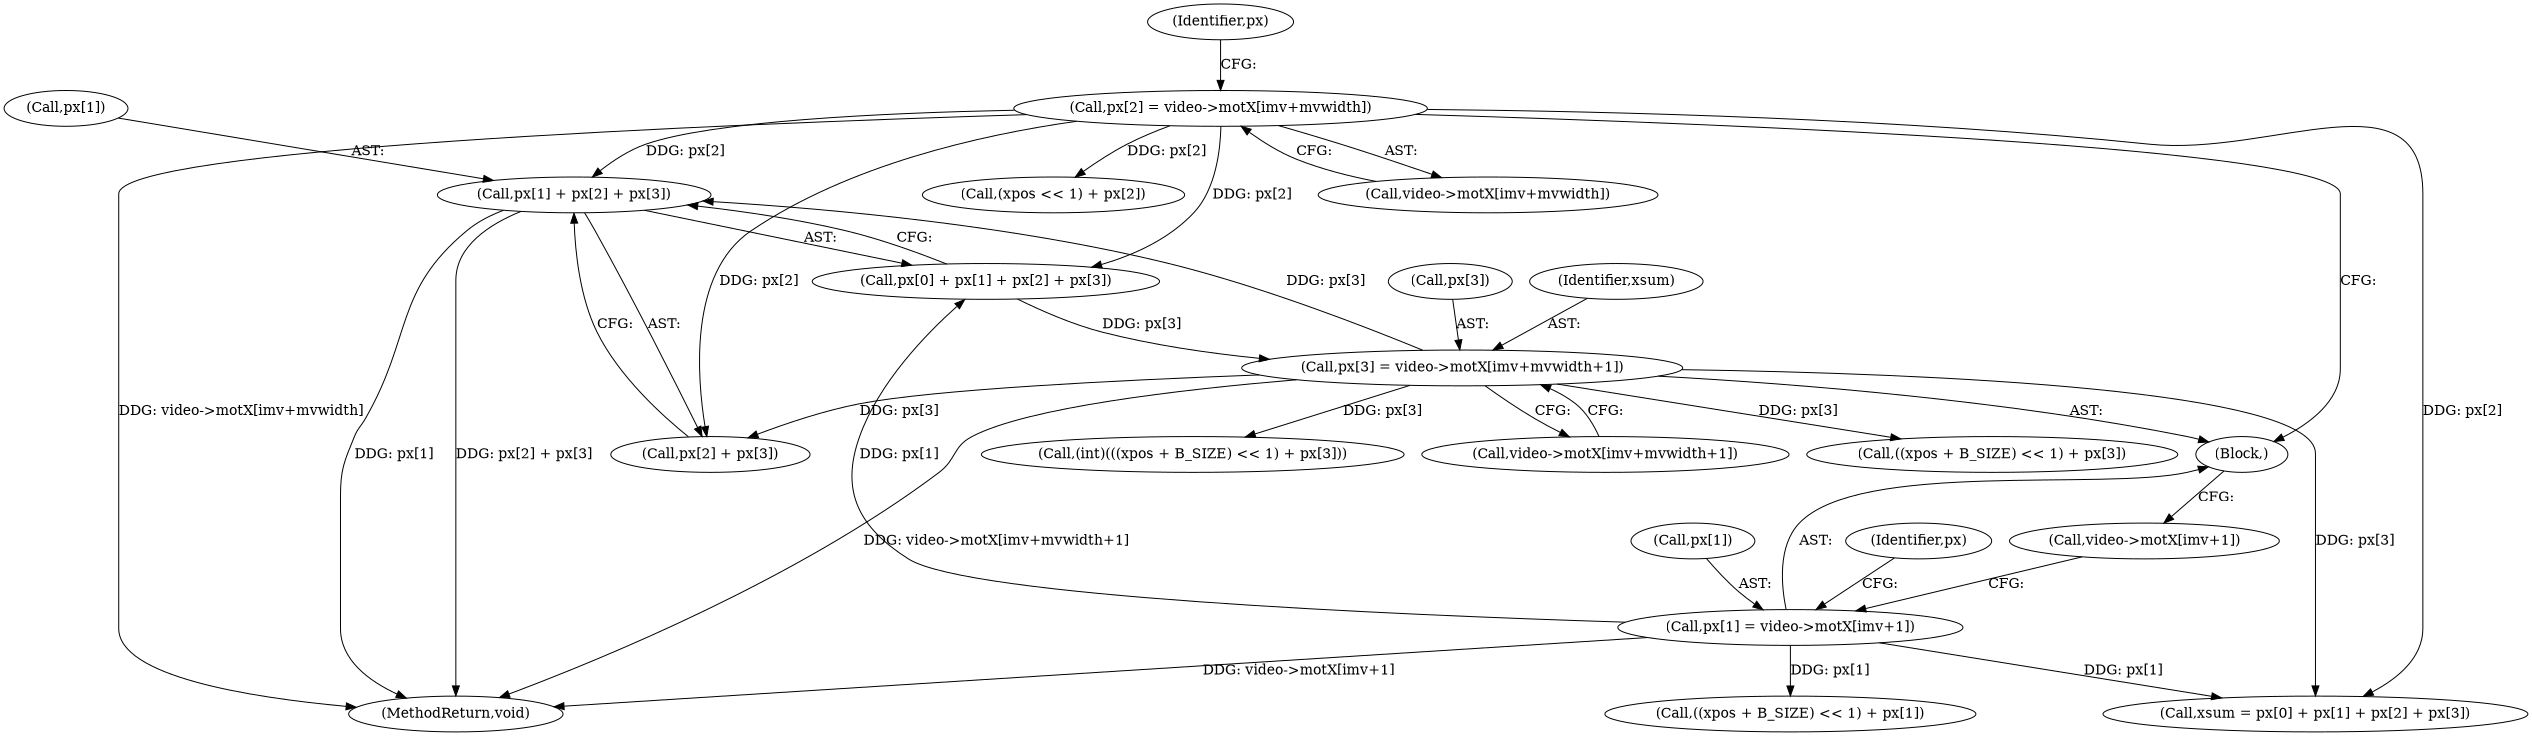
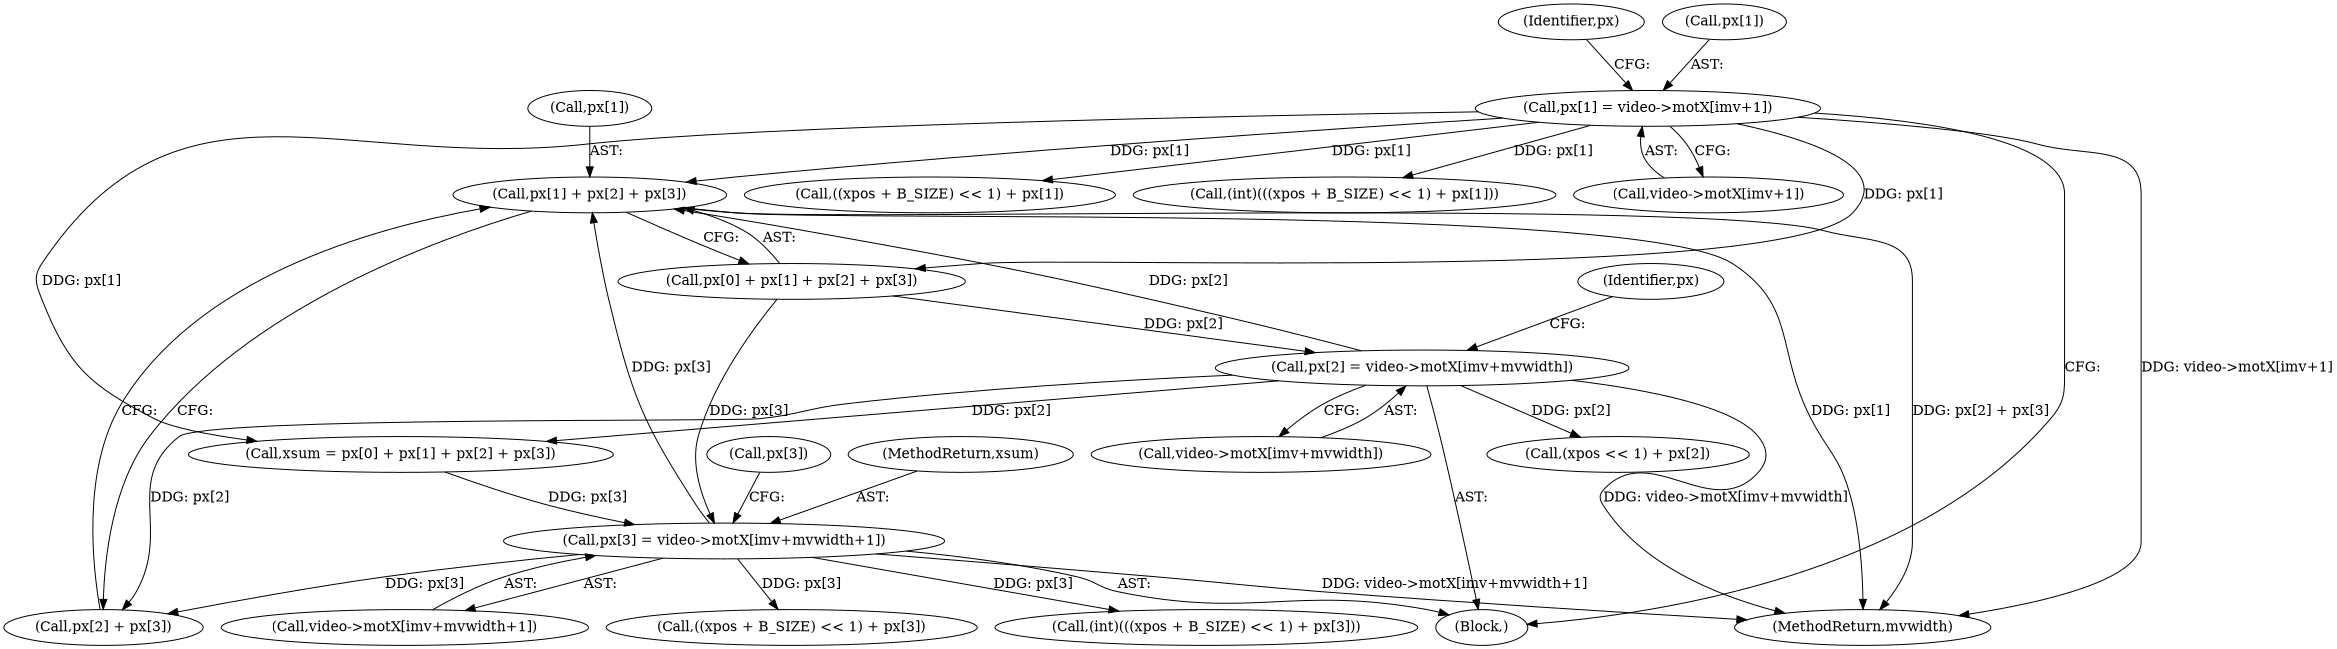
none -> (1099, 146)
(1317, 152) -> (1403, 411)
(1404, 152) -> (1344, 411)
none -> (1345, 195)
(1189, 218) -> (1099, 324)
(823, 238) -> (724, 238)
(917, 238) -> (782, 238)
(1616, 281) -> (961, 454)
(2361, 281) -> (1474, 498)
(667, 325) -> (197, 411)
(1475, 325) -> (769, 498)
(2122, 393) -> (534, 501)
(1555, 411) -> (603, 584)
(1608, 411) -> (523, 584)
(2198, 494) -> (1687, 145)
(1818, 541) -> (2085, 368)
(2009, 584) -> (1664, 152)
(456, 714) -> (1863, 627)
